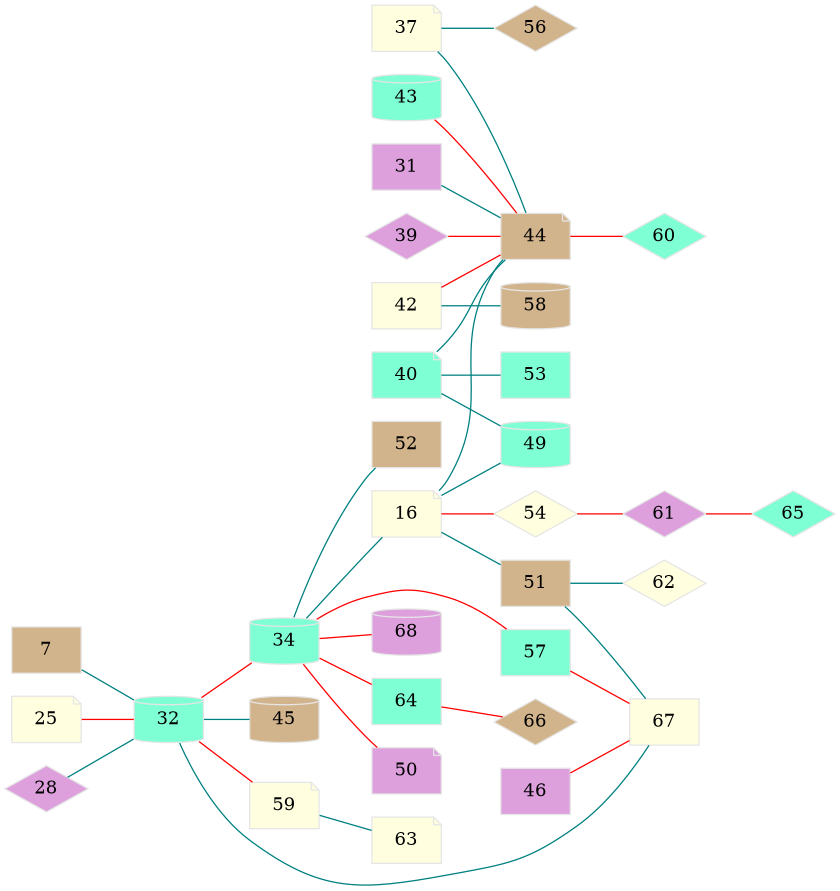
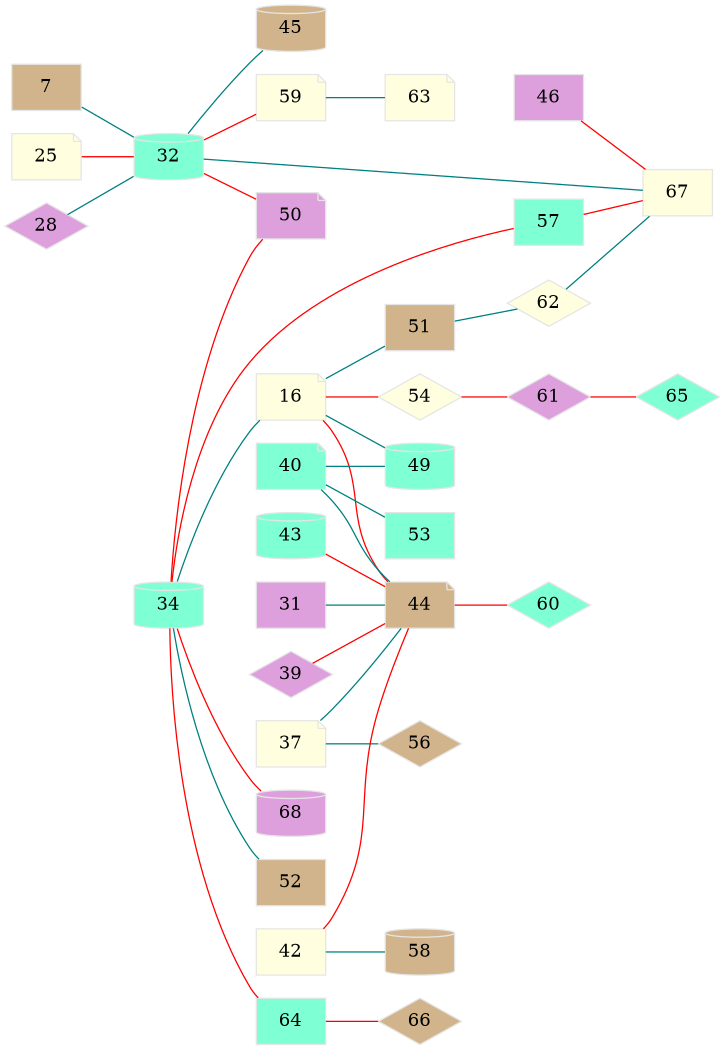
(471, 387) -> (354, 488)
(607, 651) -> (608, 253)
(227, 680) -> (230, 186)
